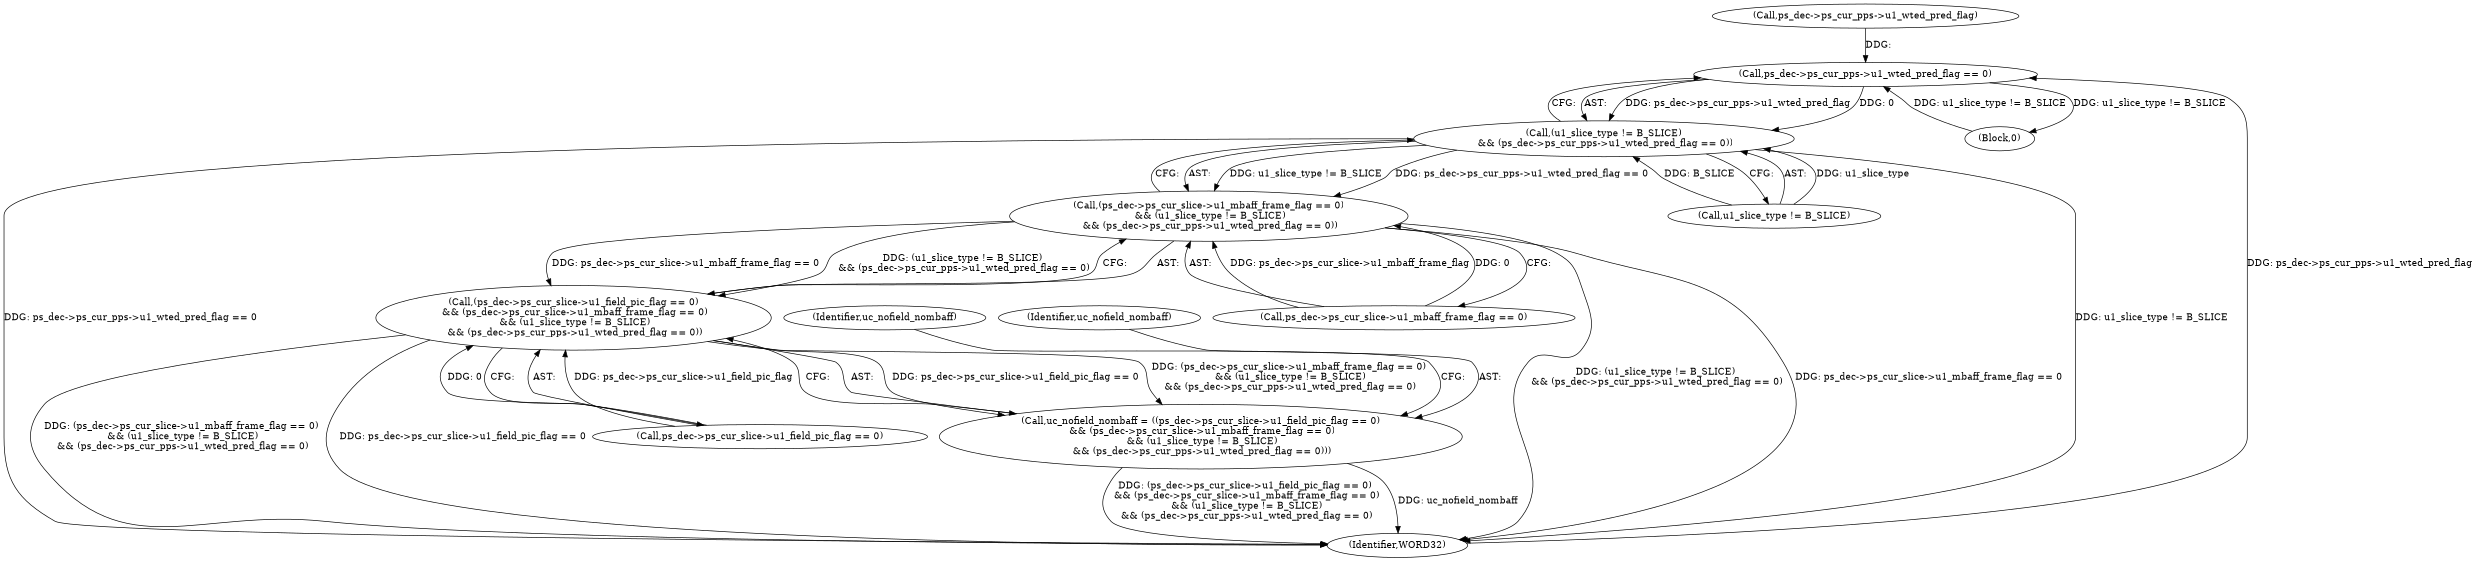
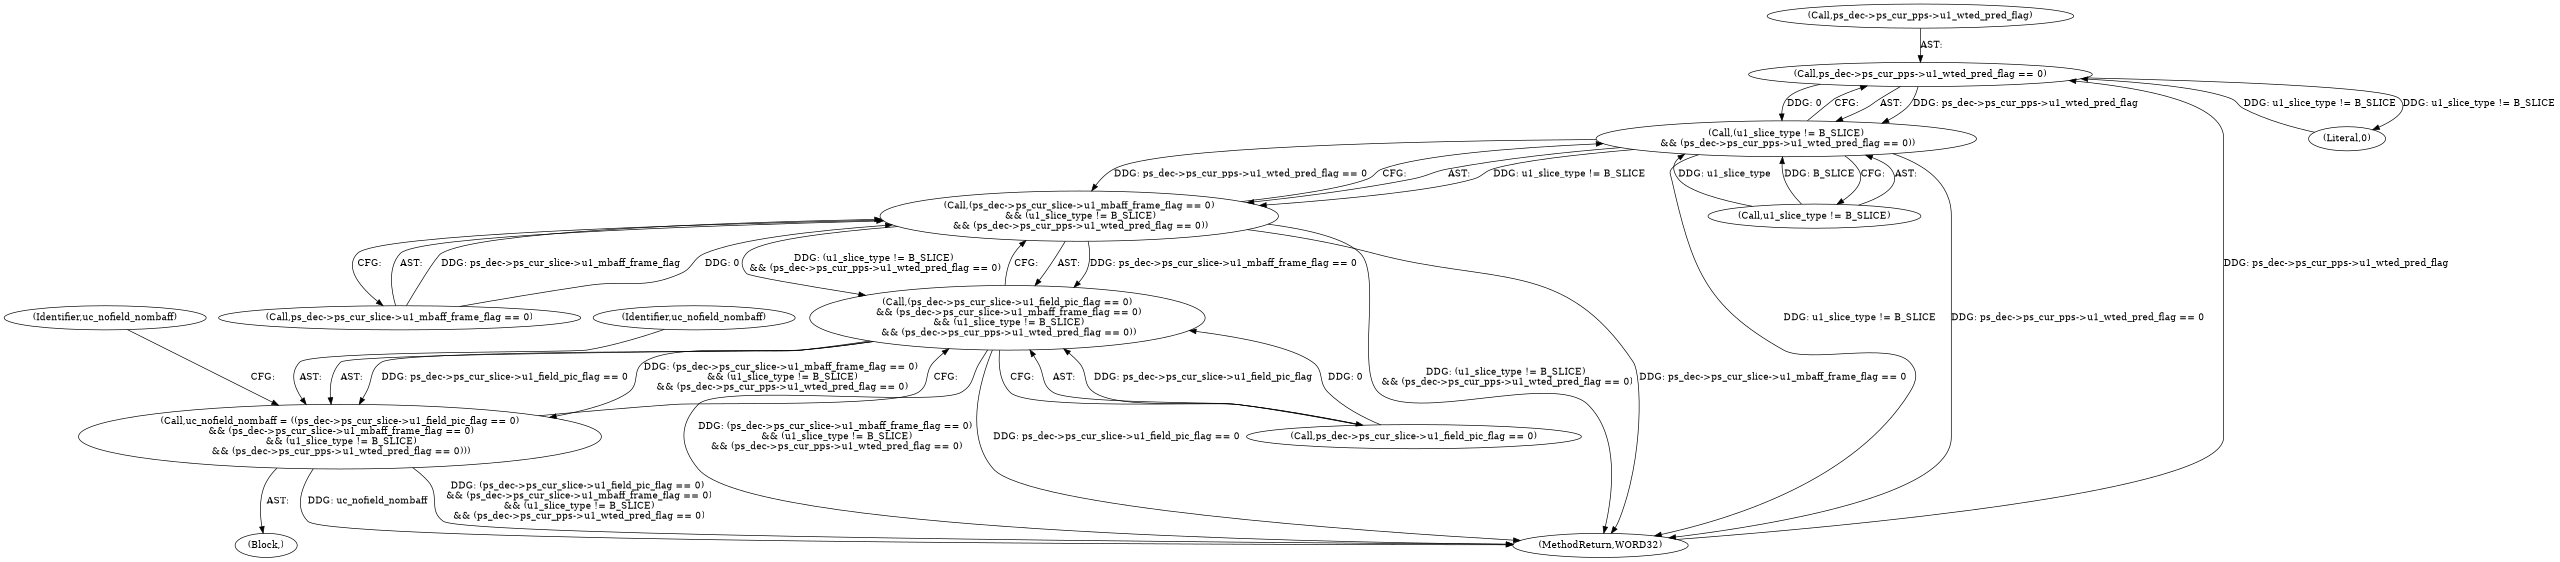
(1880, 45) -> (1933, 45)
(2000, 139) -> (2347, 139)
none -> (266, 545)
(1397, 545) -> (1600, 545)
